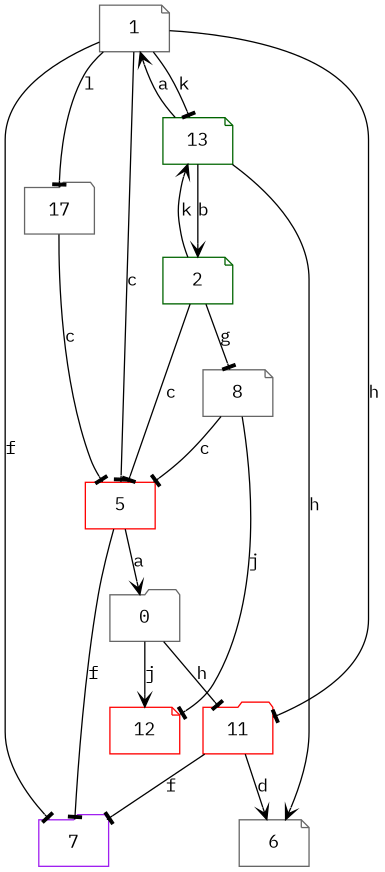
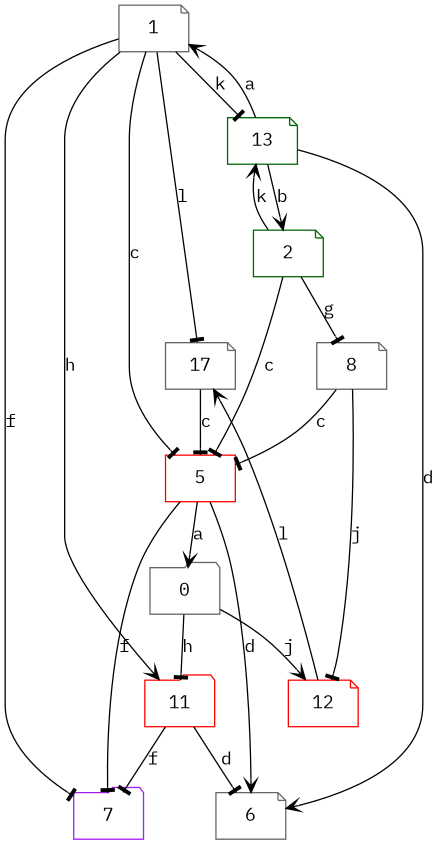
(59, 211) -> (200, 366)
(369, 325) -> (65, 365)
(315, 506) -> (429, 478)
none -> (277, 537)
none -> (243, 639)
(254, 781) -> (213, 757)
